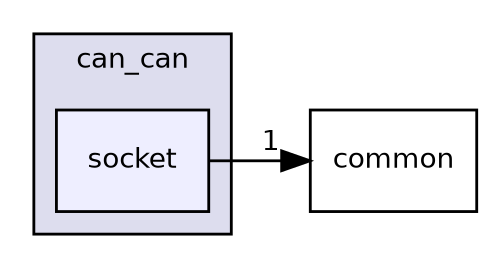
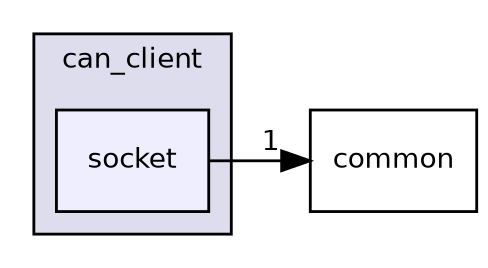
(133, 61) -> (133, 61)
